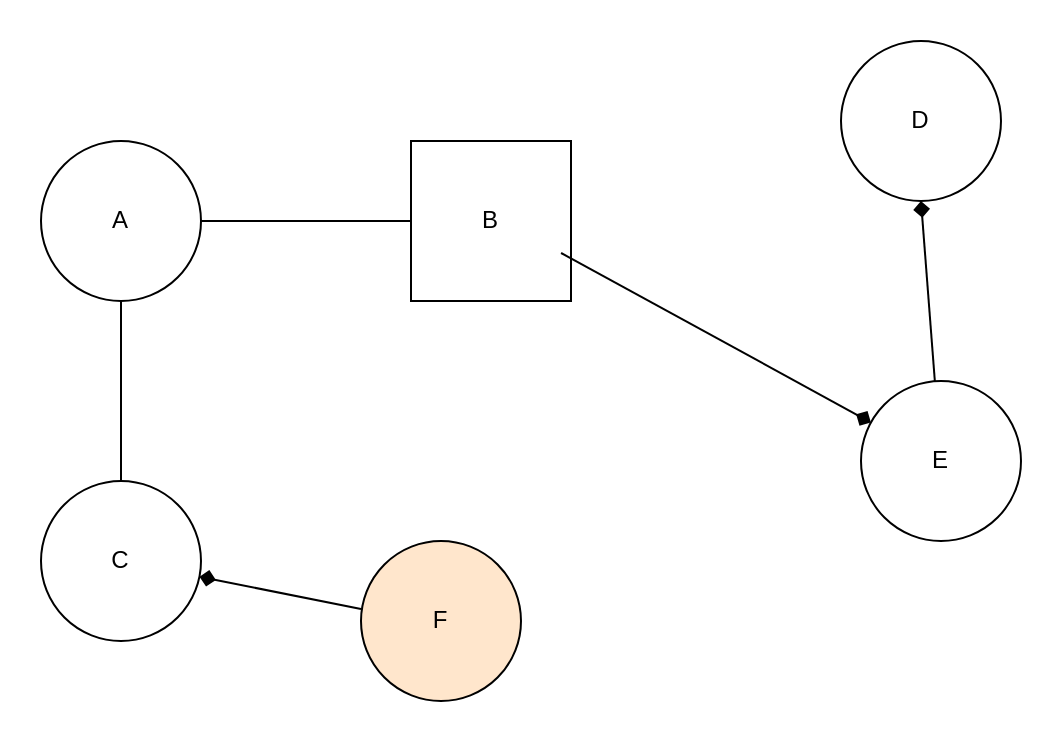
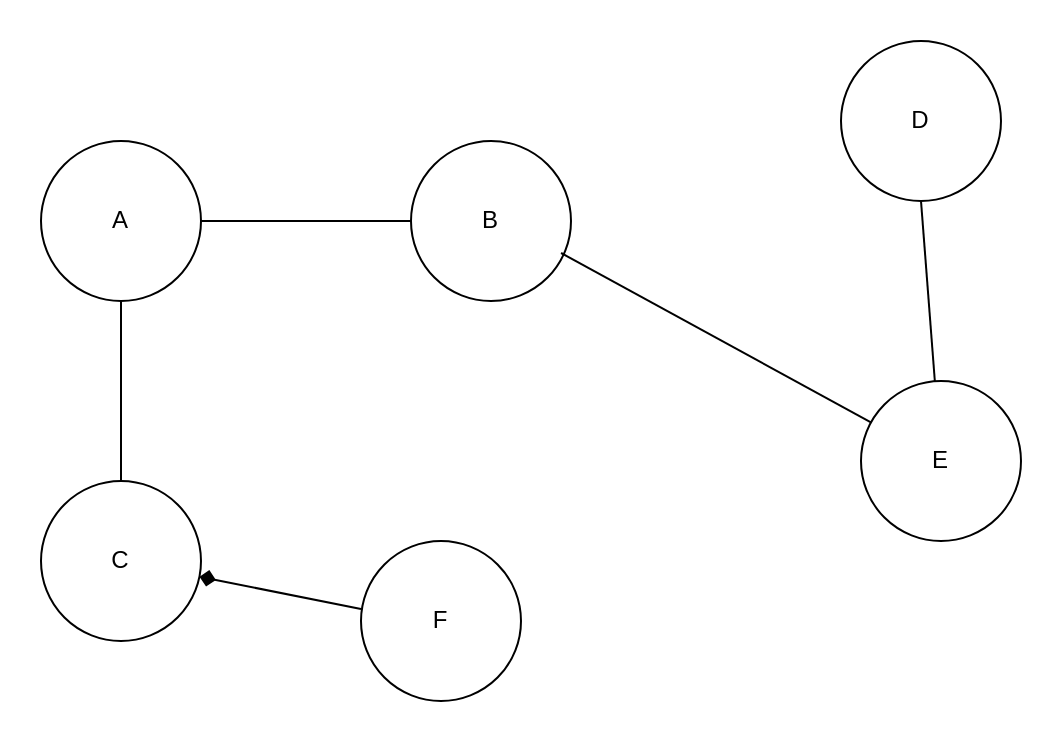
(922, 217) -> (922, 209)
(491, 221) -> (491, 221)
(856, 414) -> (862, 418)
(441, 621) -> (441, 621)
